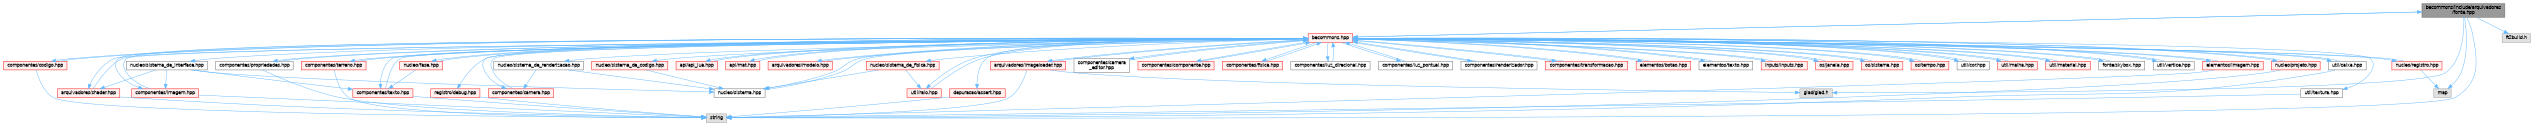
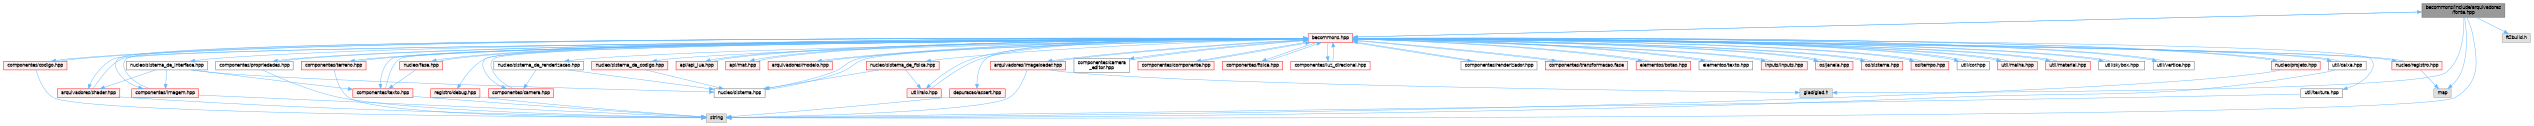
(1330, 66) -> (1330, 66)
(1416, 66) -> none
(1586, 66) -> (1586, 66)
(2122, 66) -> (2122, 66)
(2233, 66) -> none
